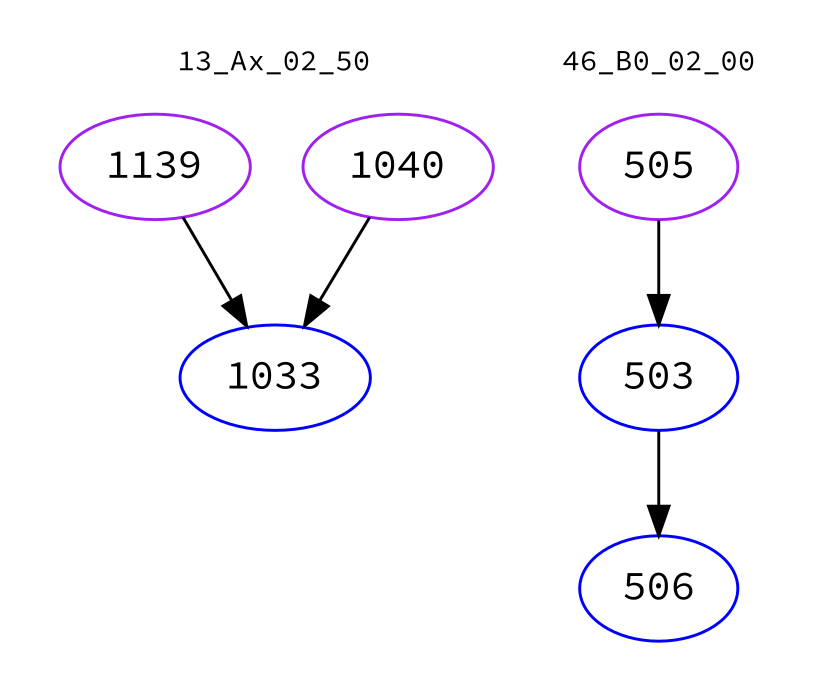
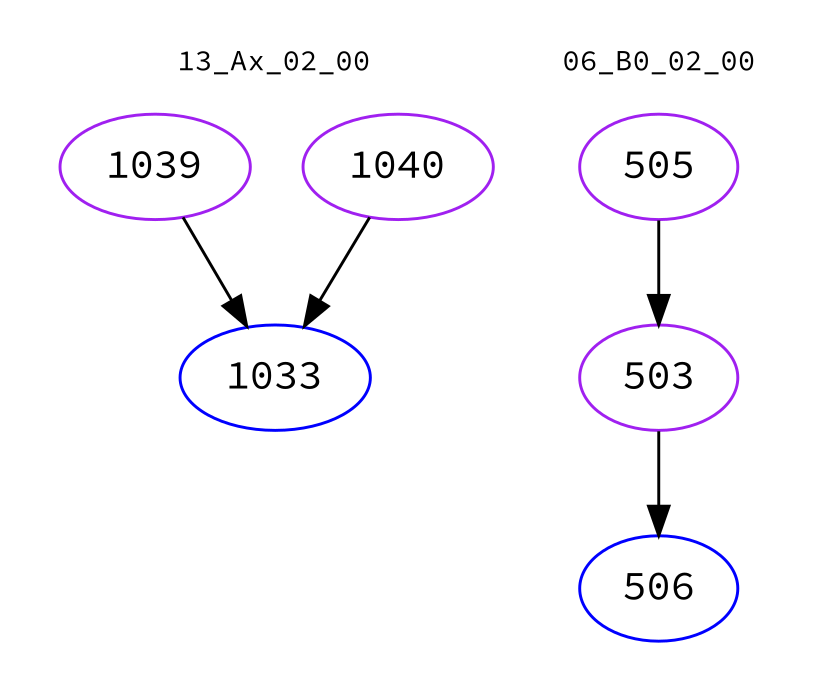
(275, 63) -> (275, 63)
(660, 63) -> (660, 63)
(155, 167) -> (155, 167)
(659, 378) -> (659, 378)
